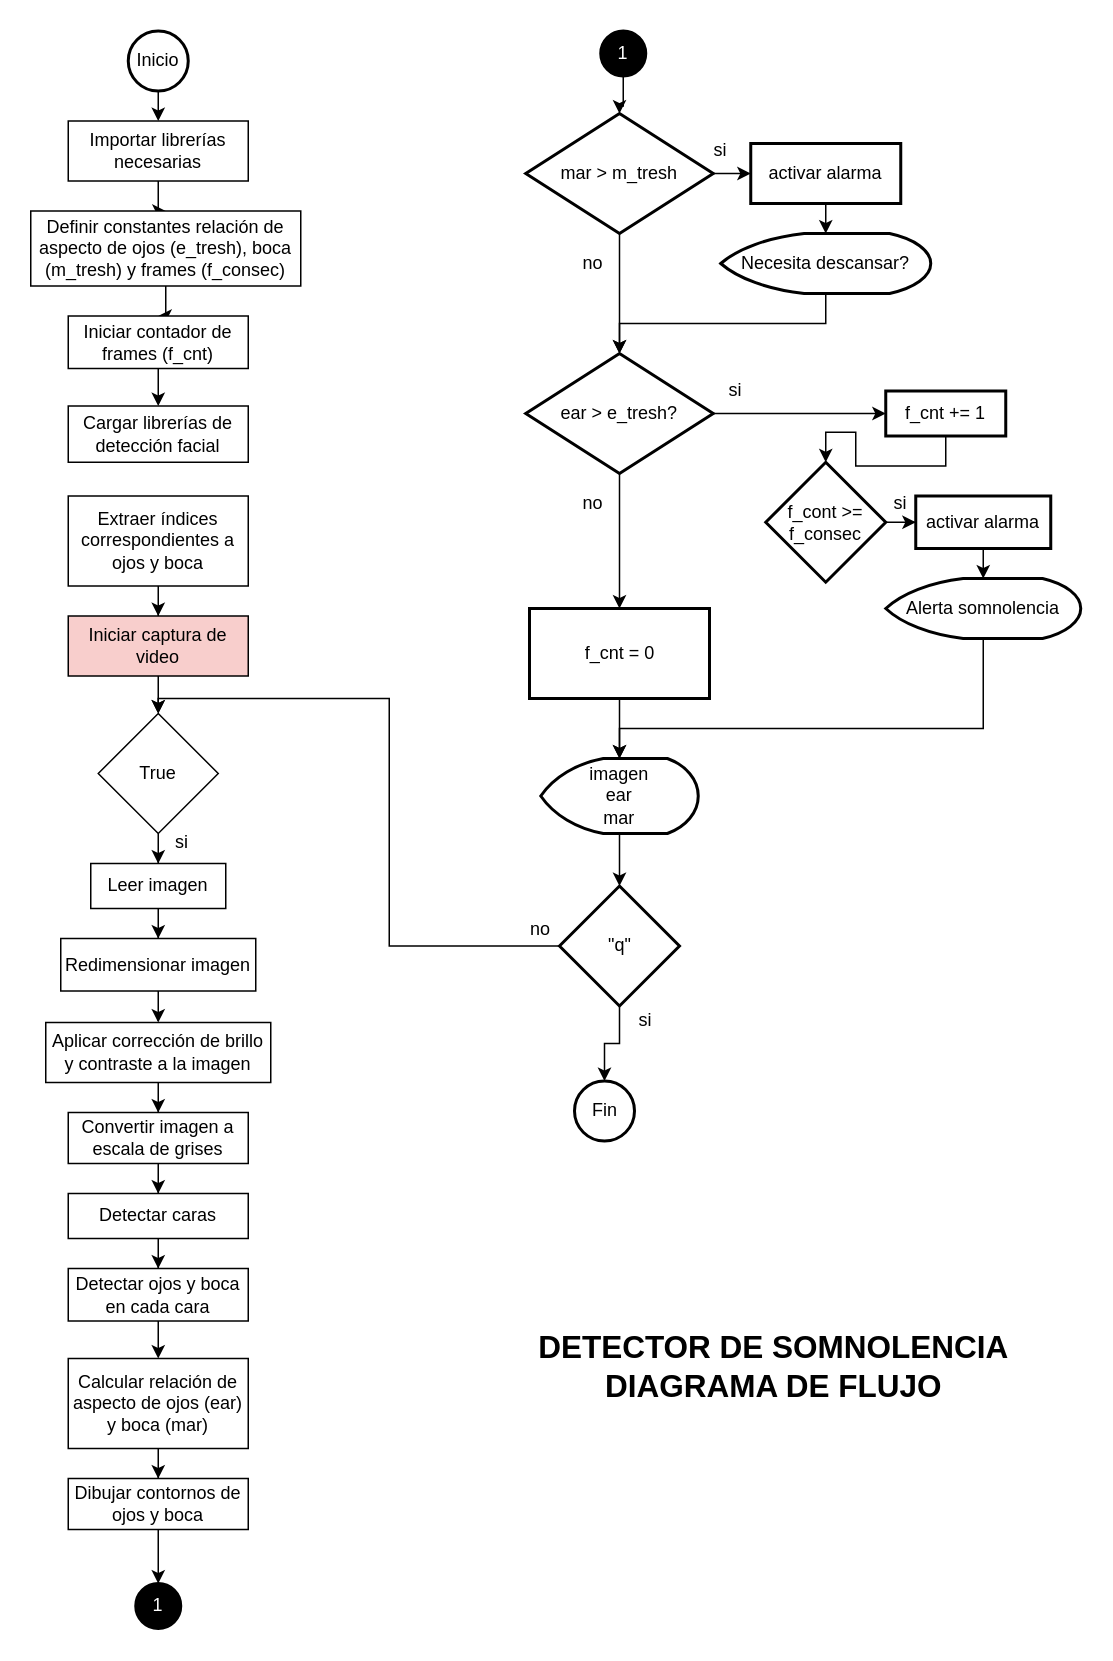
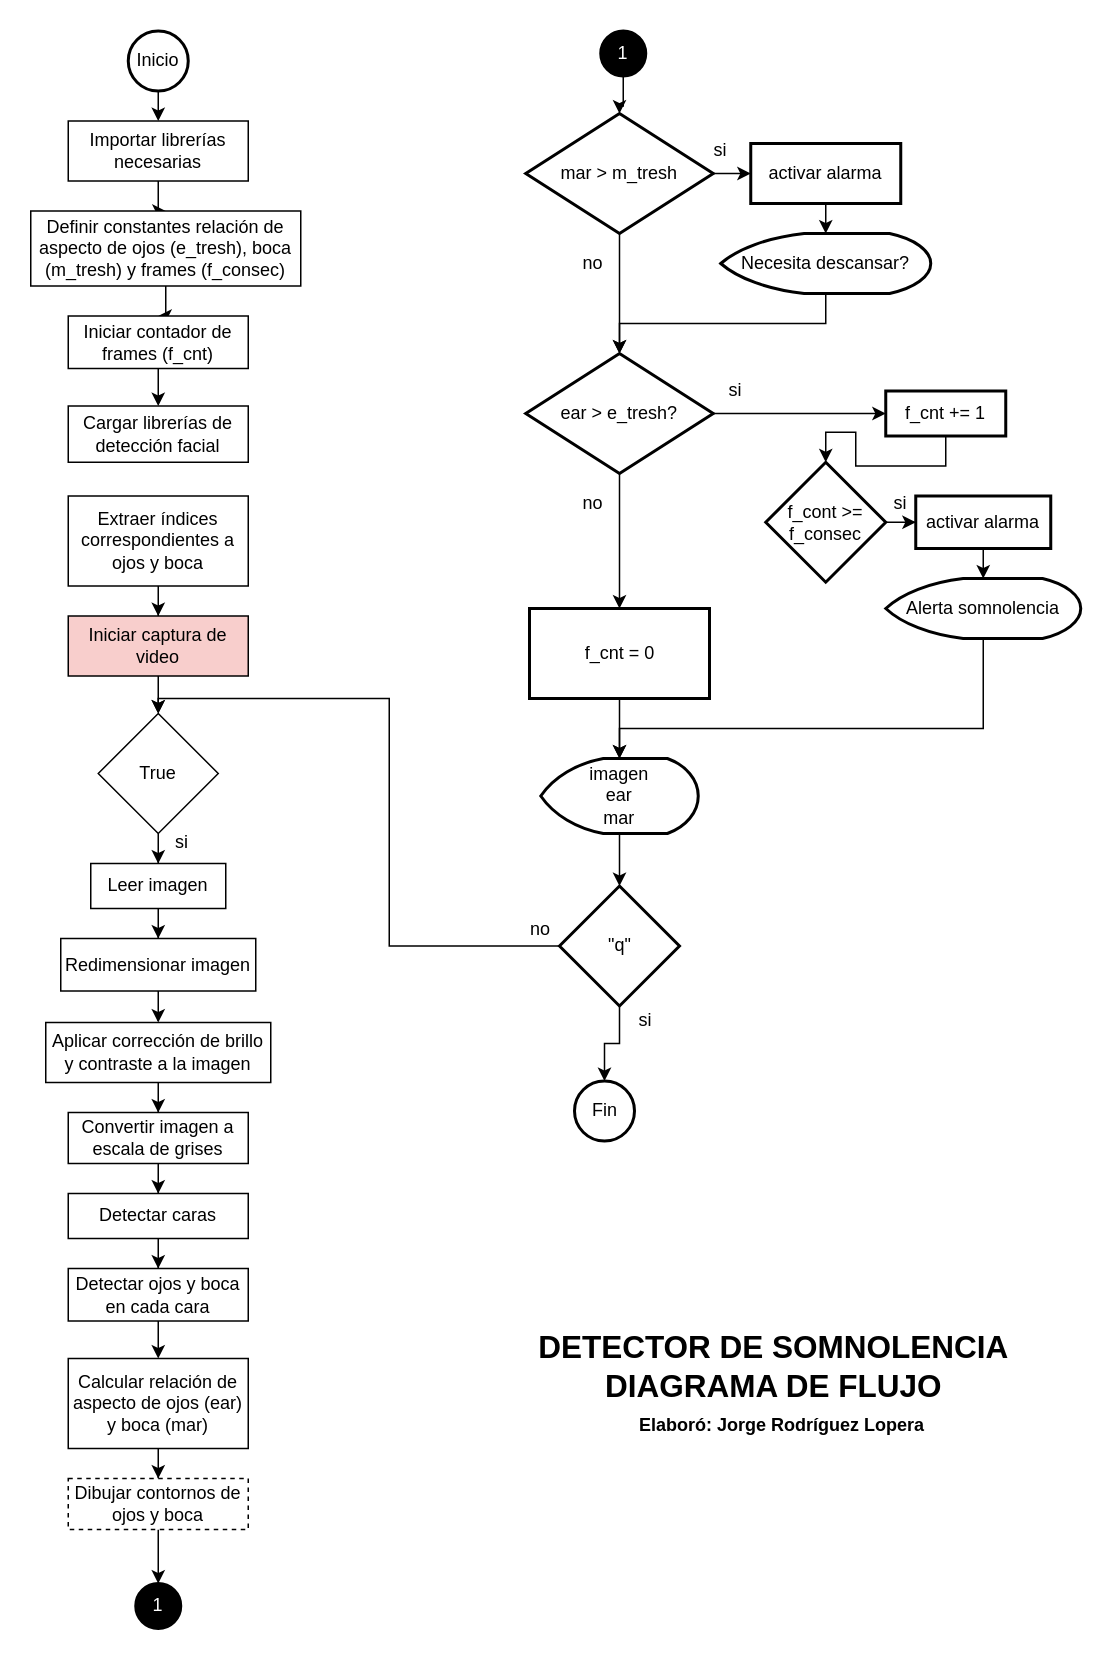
none -> (773, 1426)
(158, 1504) -> (158, 1504)
